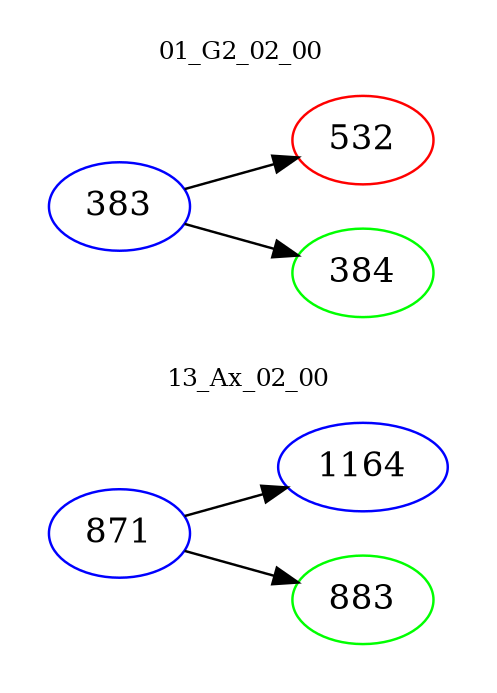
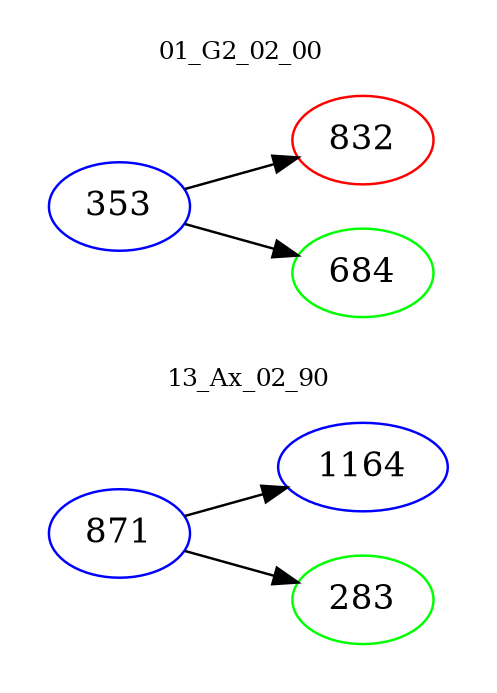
(363, 140) -> (363, 140)
(119, 206) -> (119, 206)
(363, 273) -> (363, 273)
(248, 380) -> (248, 380)
(363, 600) -> (363, 600)
